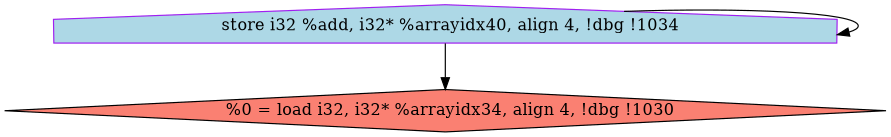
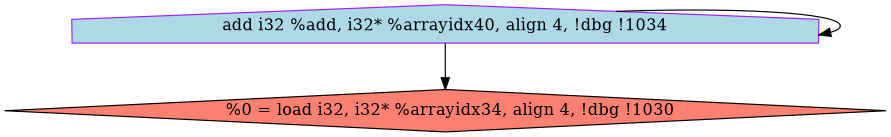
(445, 26) -> (445, 26)
